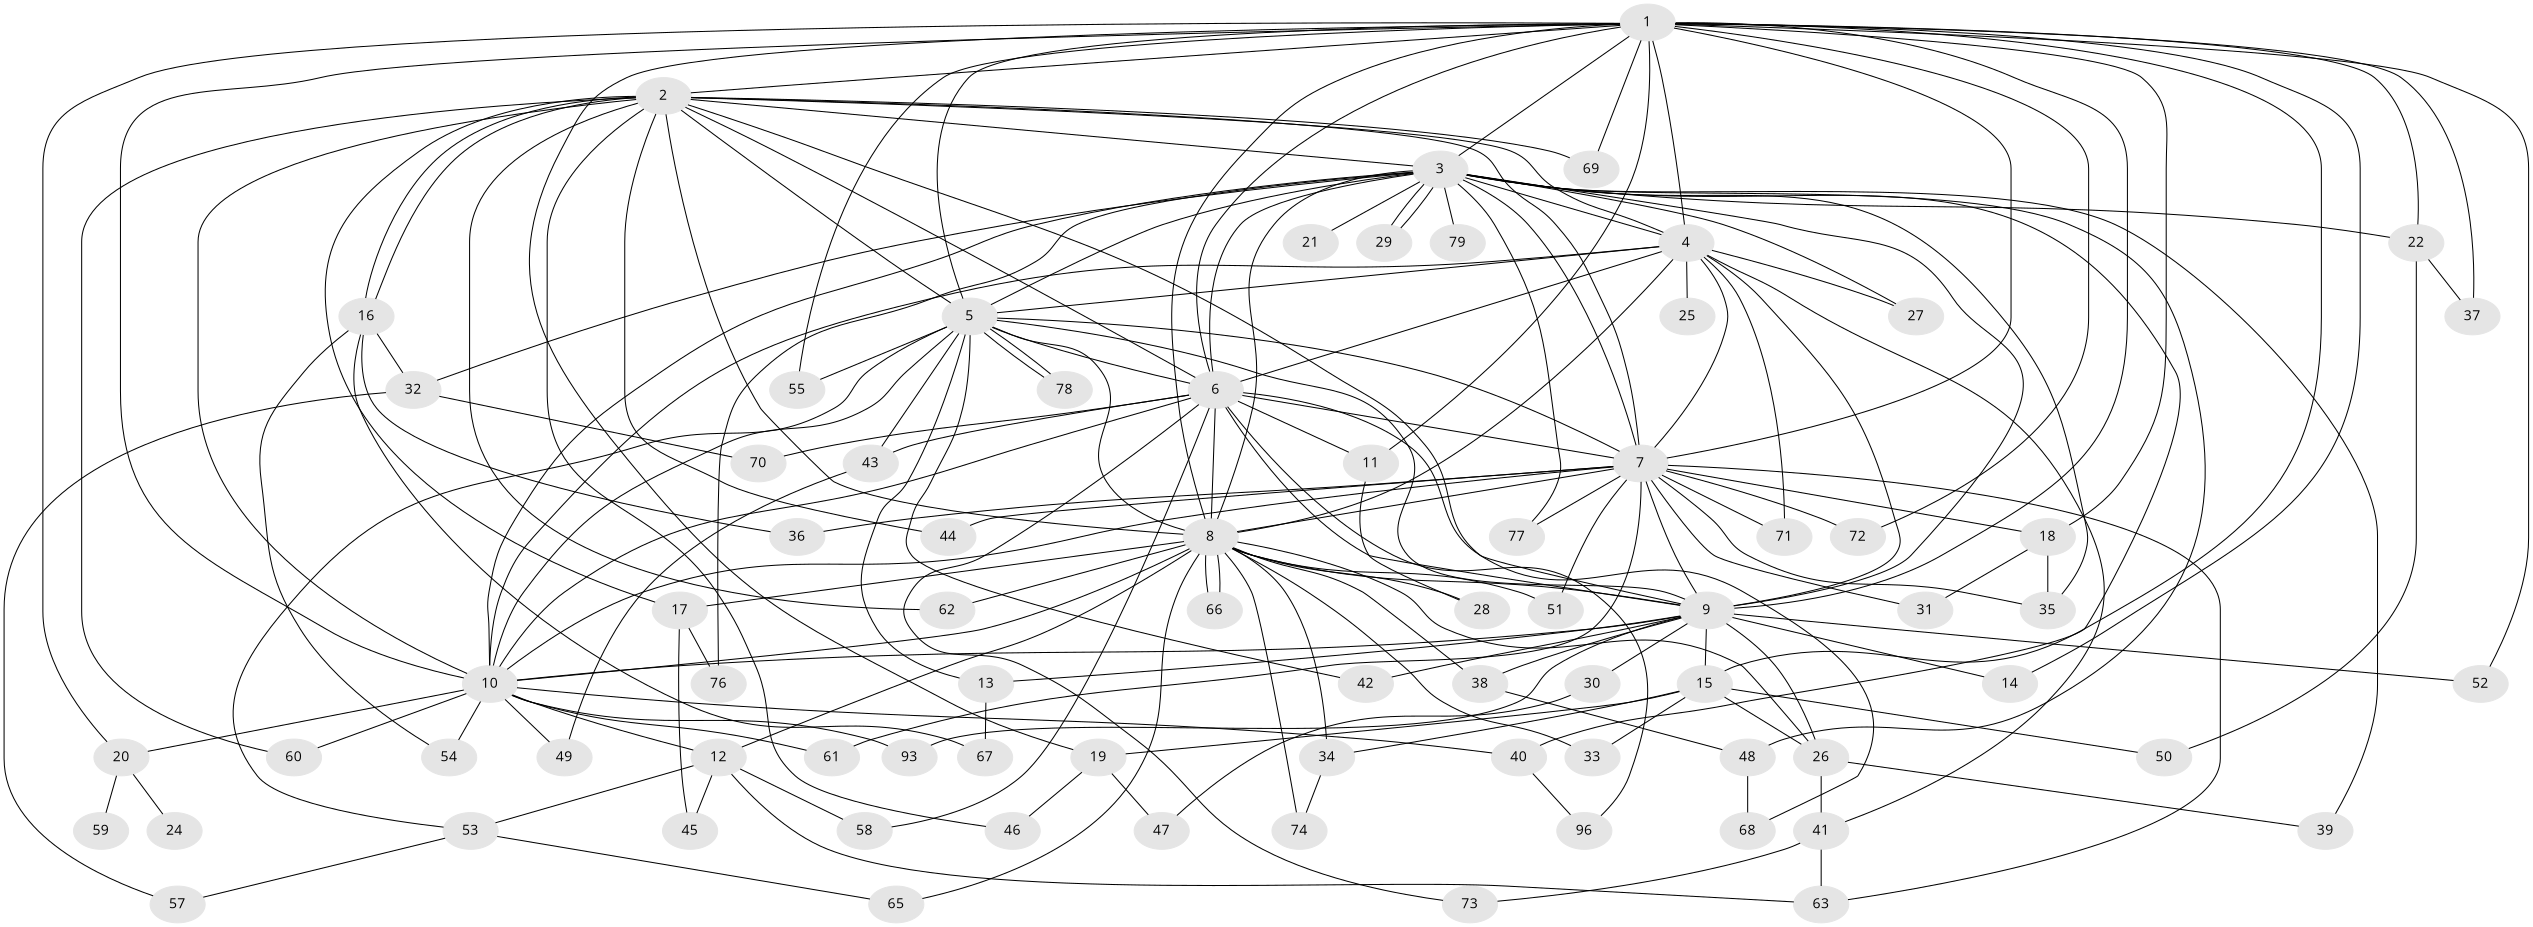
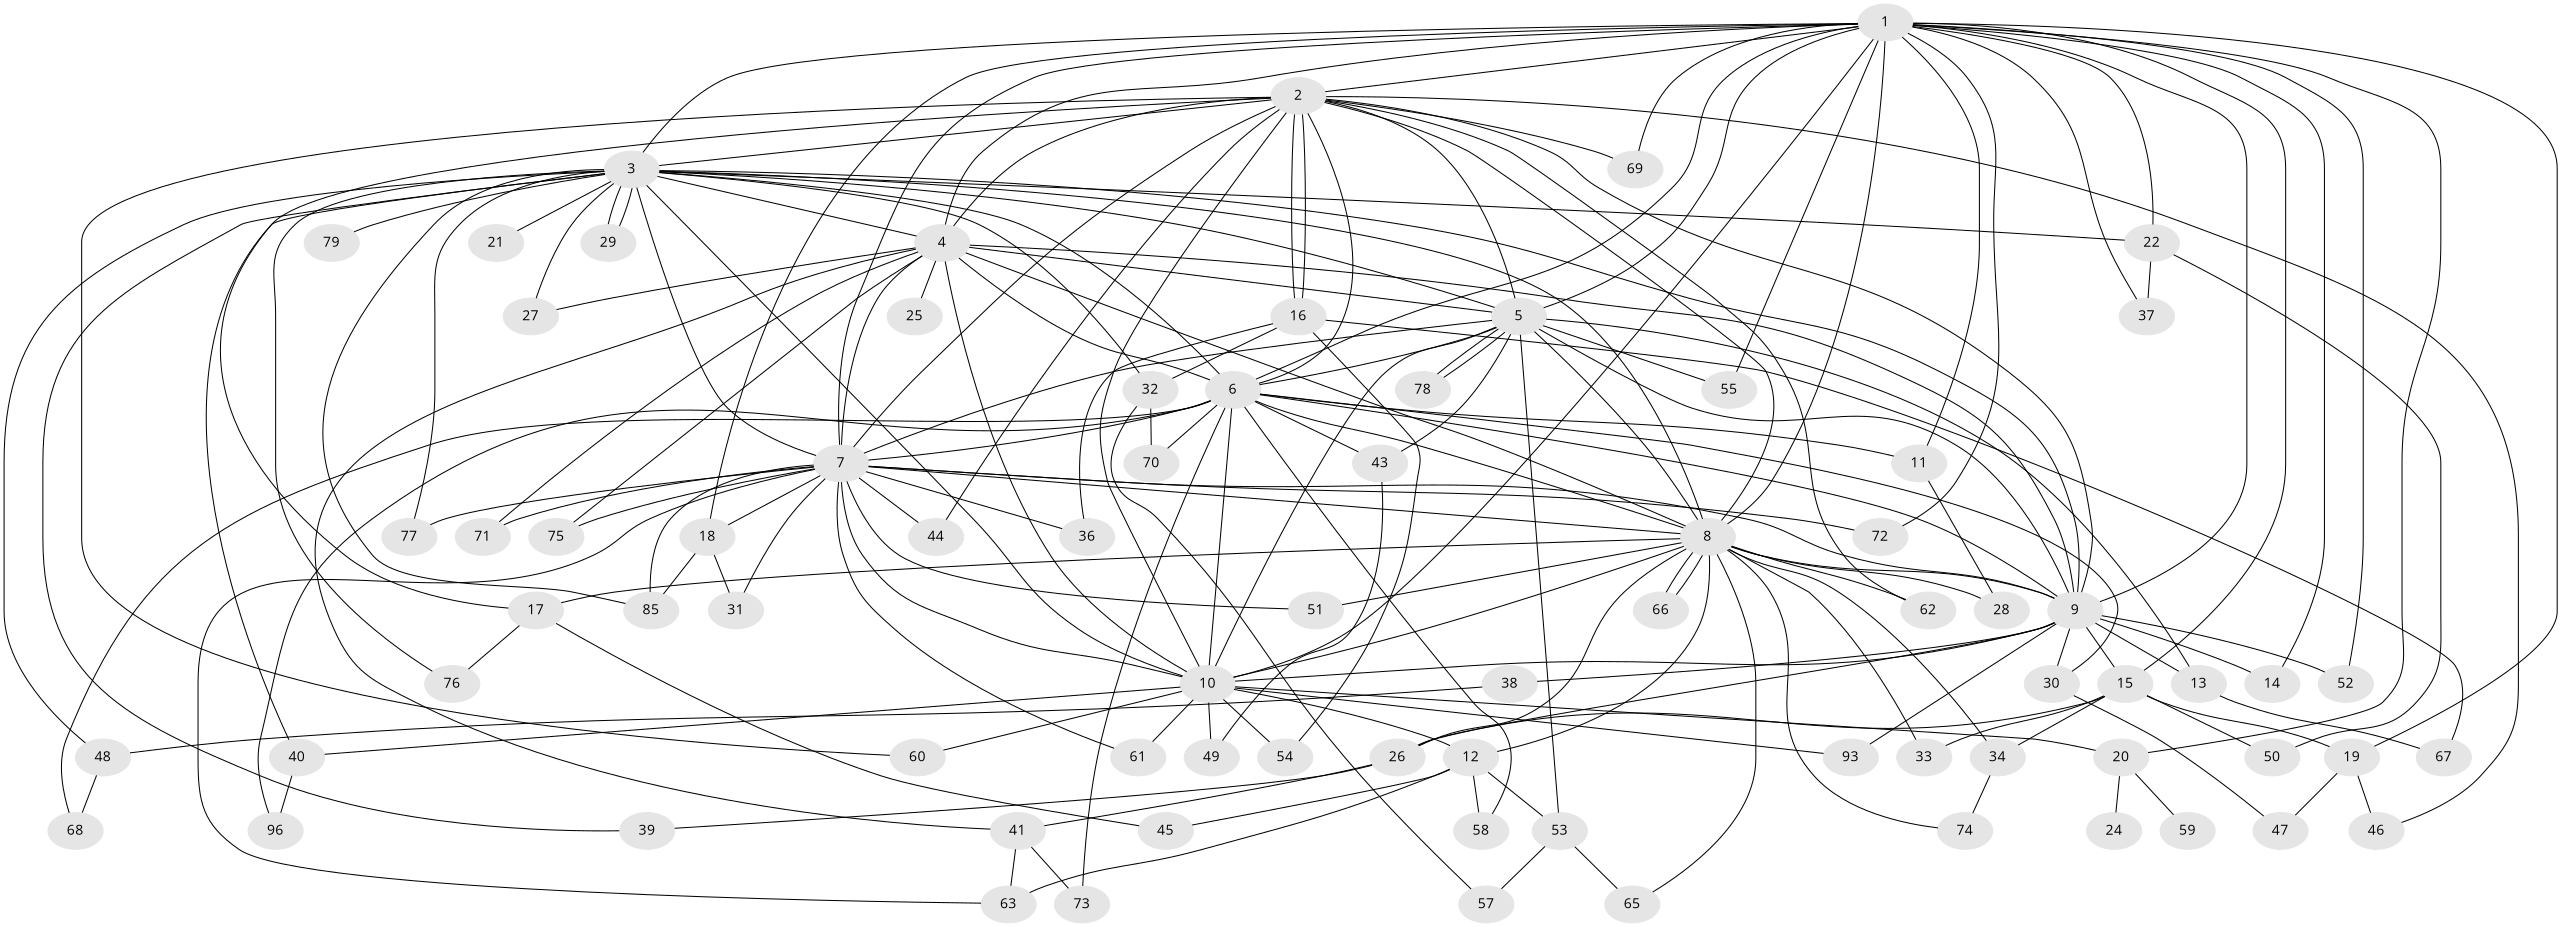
none -> (1749, 456)
none -> (556, 537)
(1358, 590) -> none
(2048, 610) -> (651, 610)
(1366, 684) -> none
